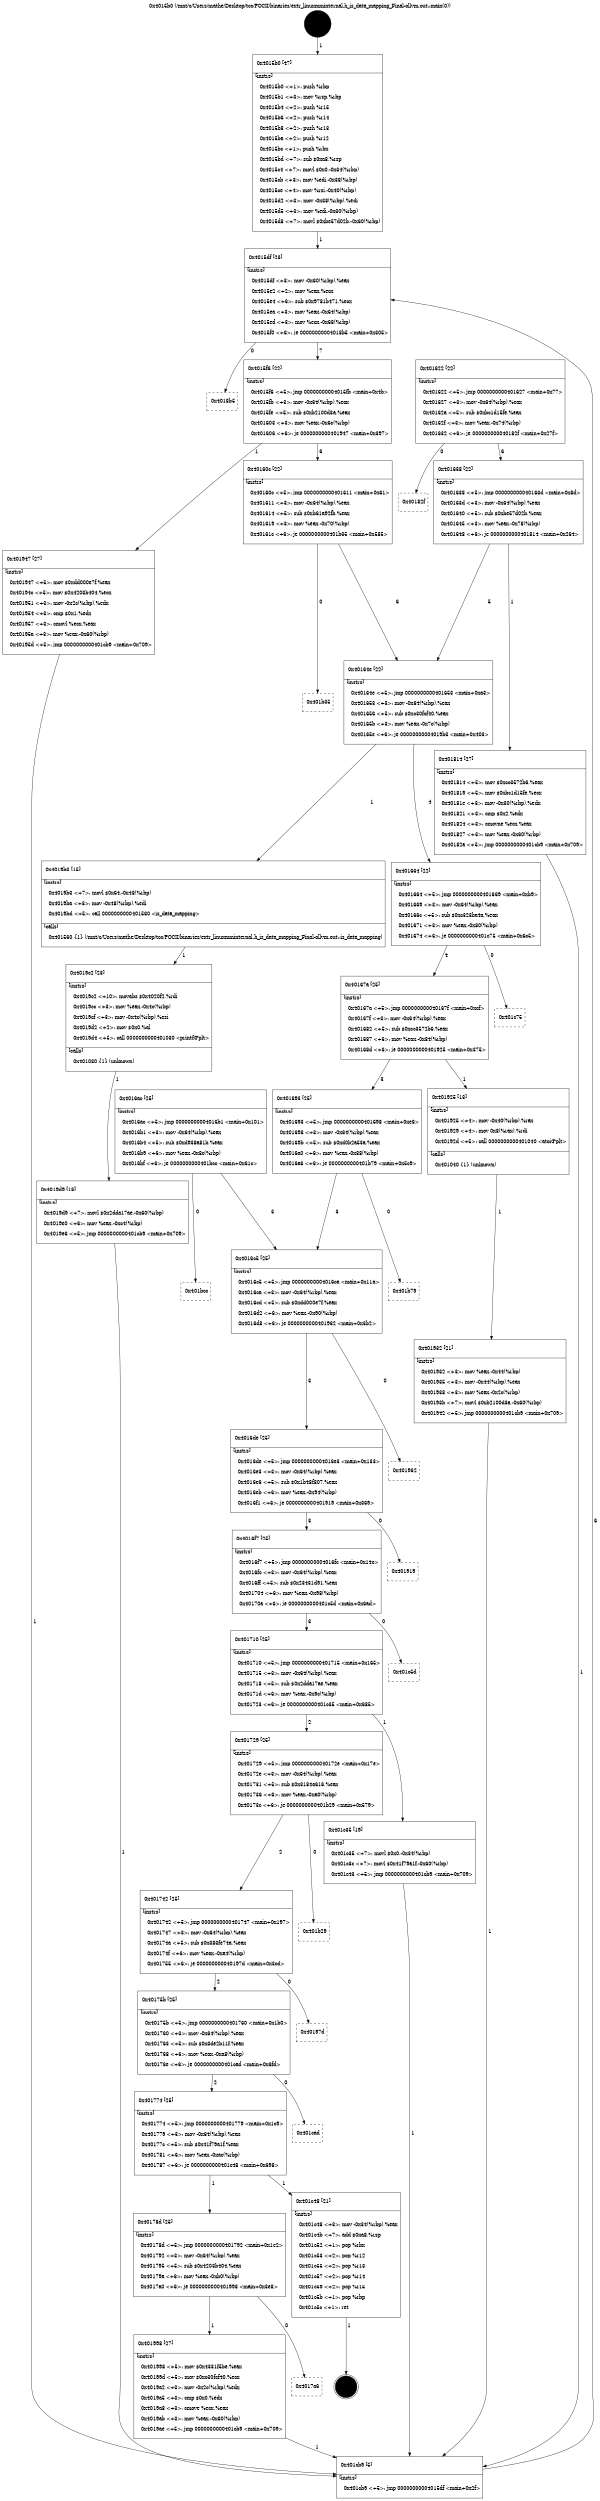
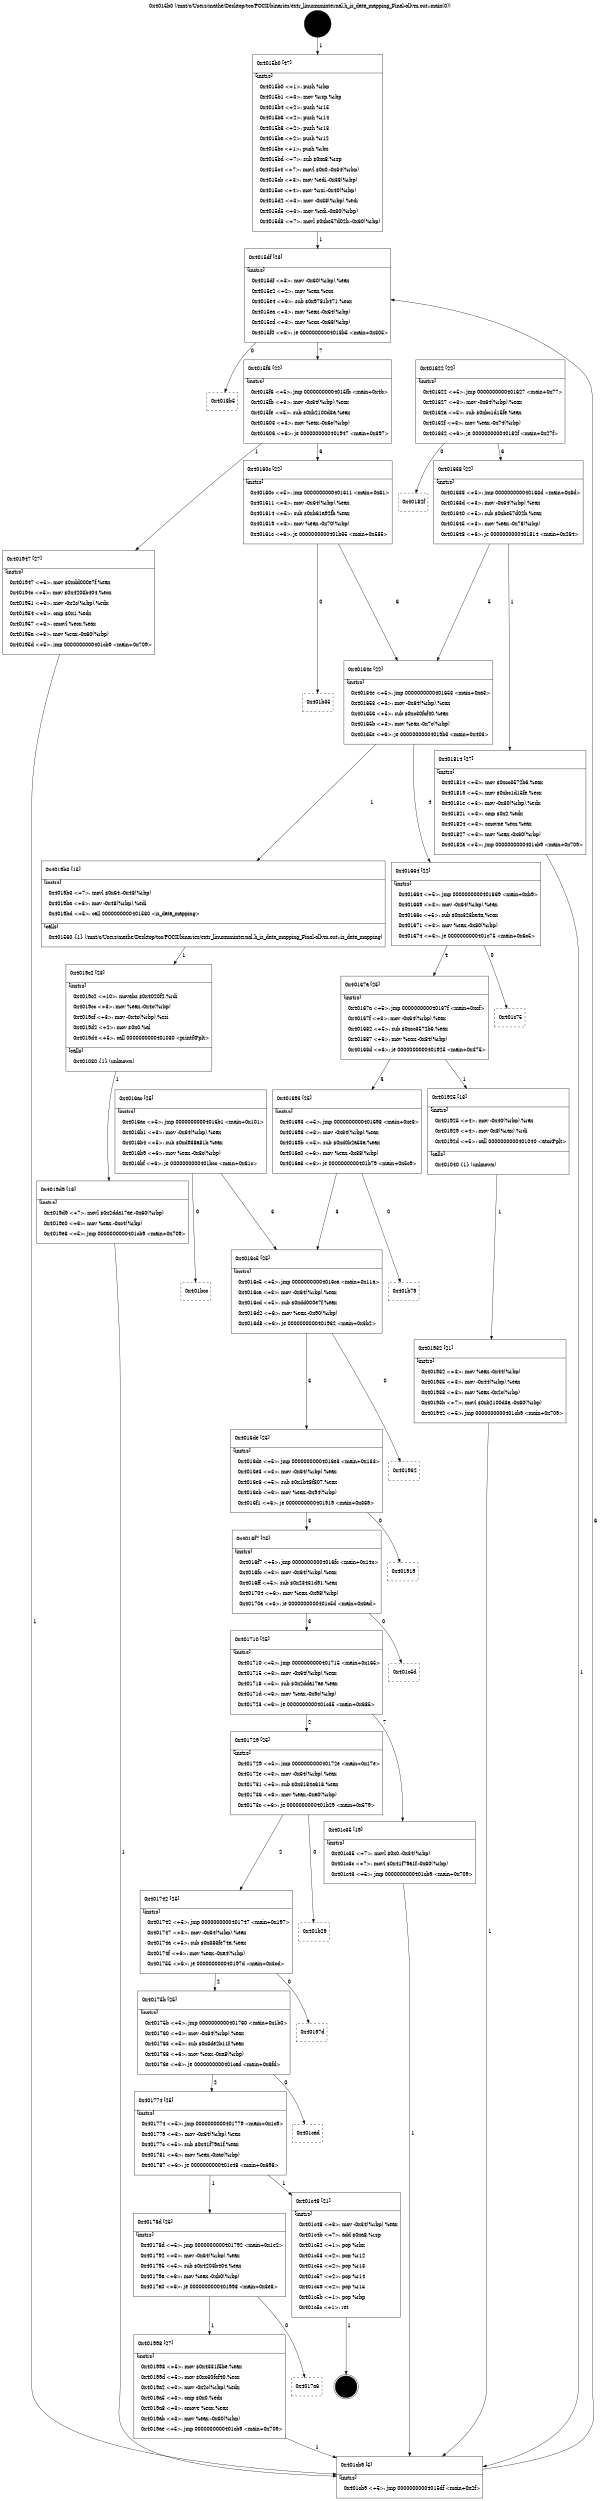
(384, 1723) -> (384, 1723)
